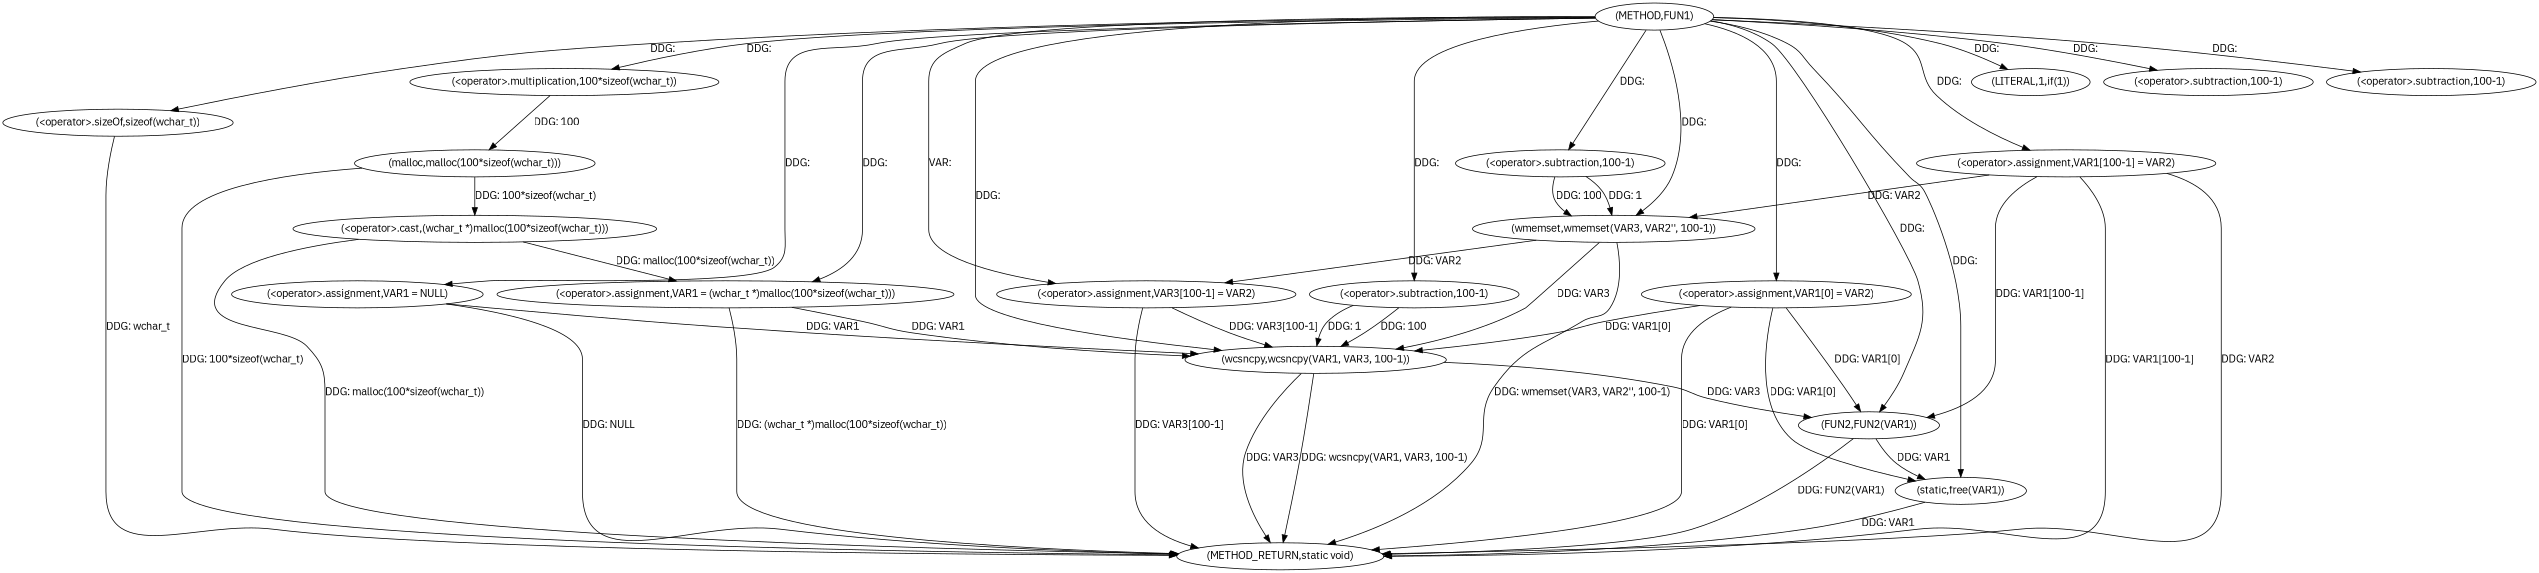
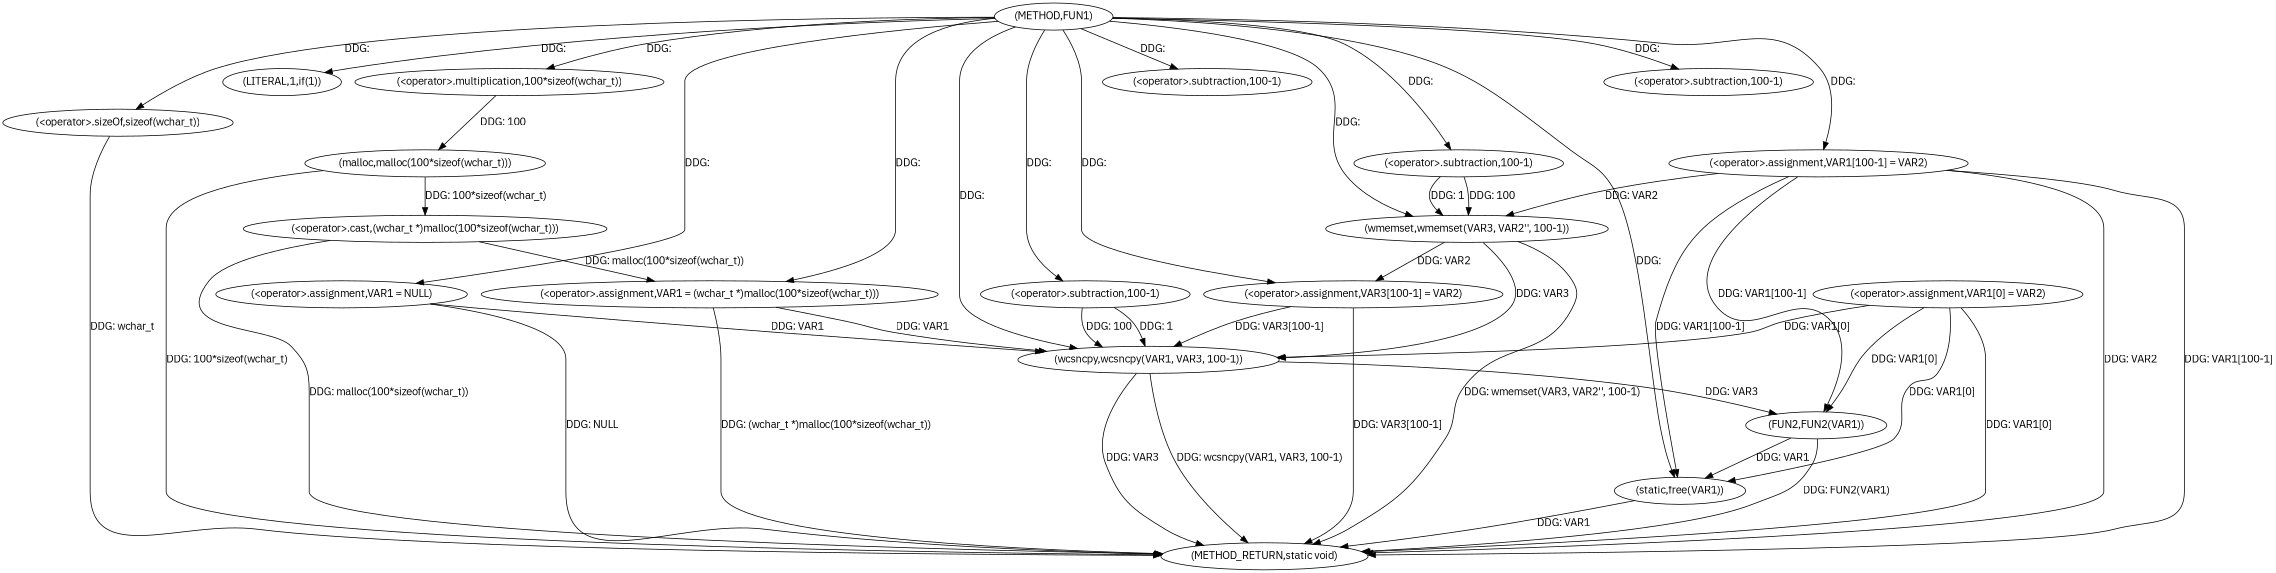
(1776, 127) -> none
(941, 163) -> (1095, 163)
(1863, 177) -> none
none -> (1664, 294)
